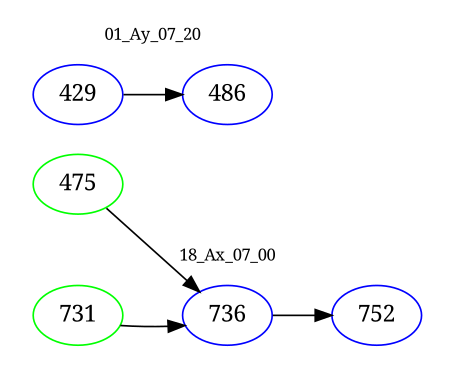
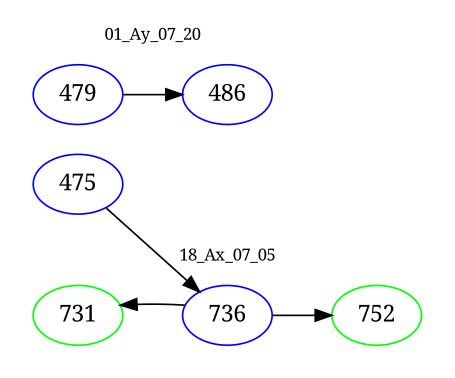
(78, 95) -> (78, 95)
(78, 184) -> (78, 184)
(227, 256) -> (227, 256)
(377, 315) -> (377, 315)
(144, 326) -> (161, 304)
